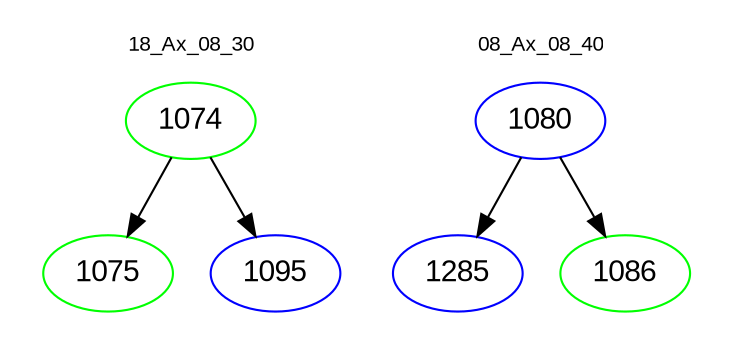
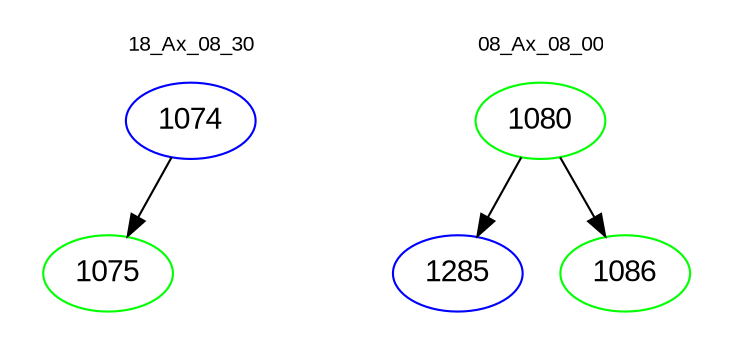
(542, 46) -> (542, 46)
(191, 121) -> (191, 121)
(540, 121) -> (540, 121)
(276, 273) -> none
